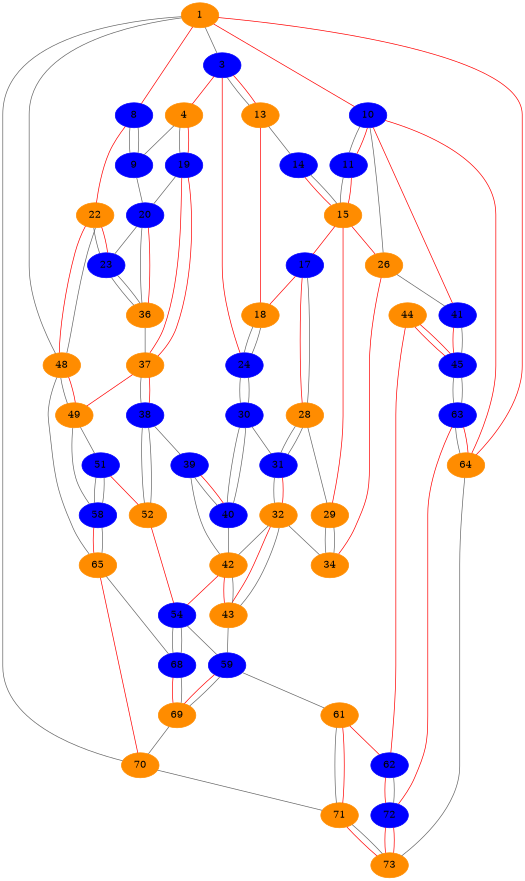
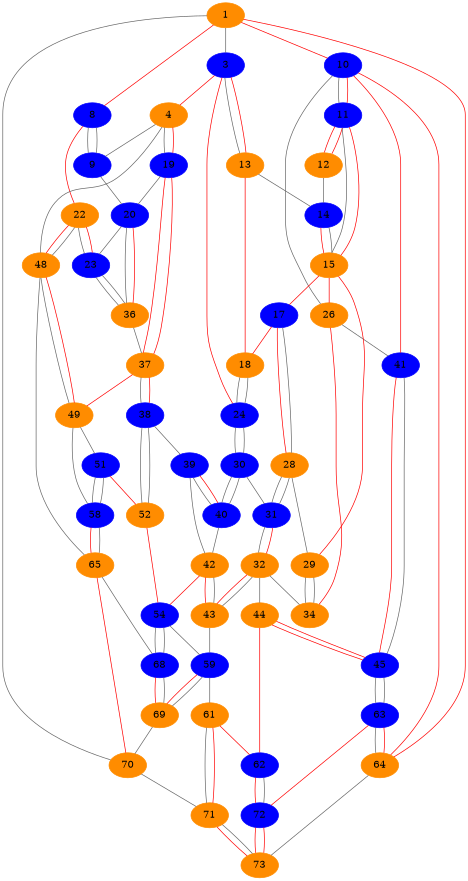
(29, 139) -> (93, 187)
none -> (324, 165)
(254, 540) -> (260, 590)
